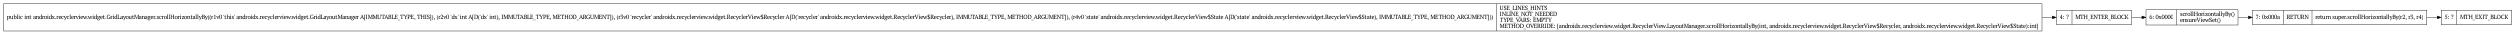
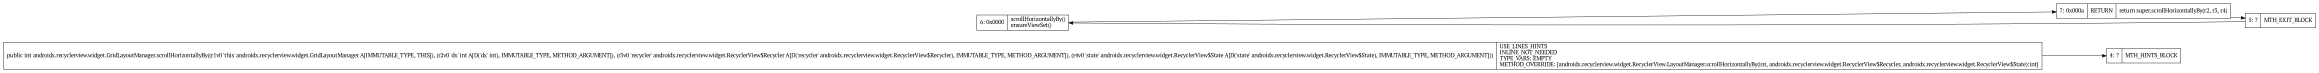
(2102, 17) -> (2151, 56)
(2137, 17) -> (1659, 25)
